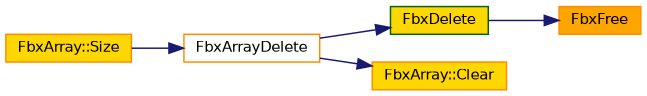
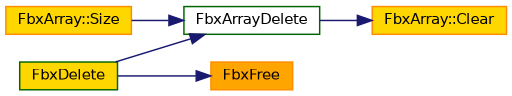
(348, 34) -> (153, 50)
(252, 48) -> (252, 20)
